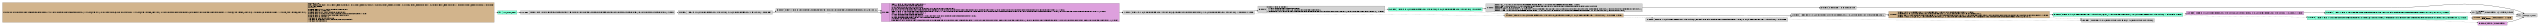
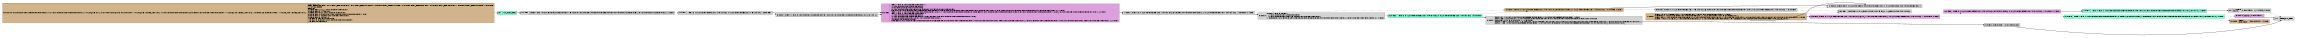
(1886, 15) -> (1808, 12)
(2118, 15) -> (1875, 17)
